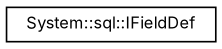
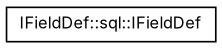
(111, 25) -> (111, 25)
